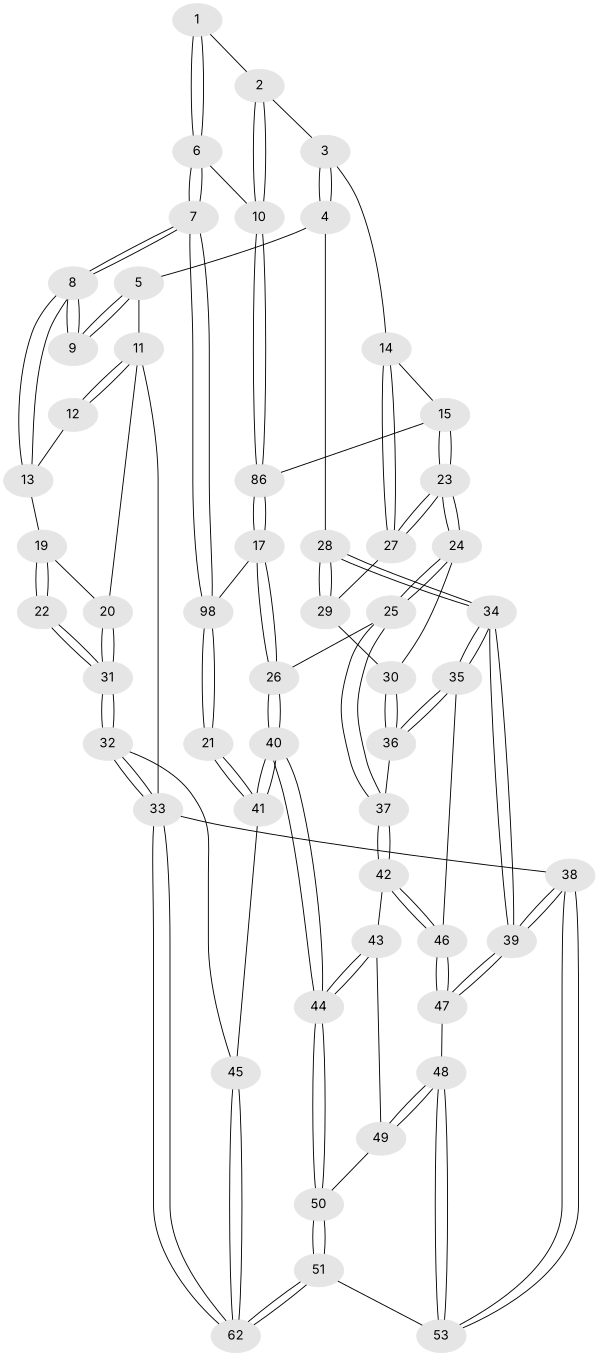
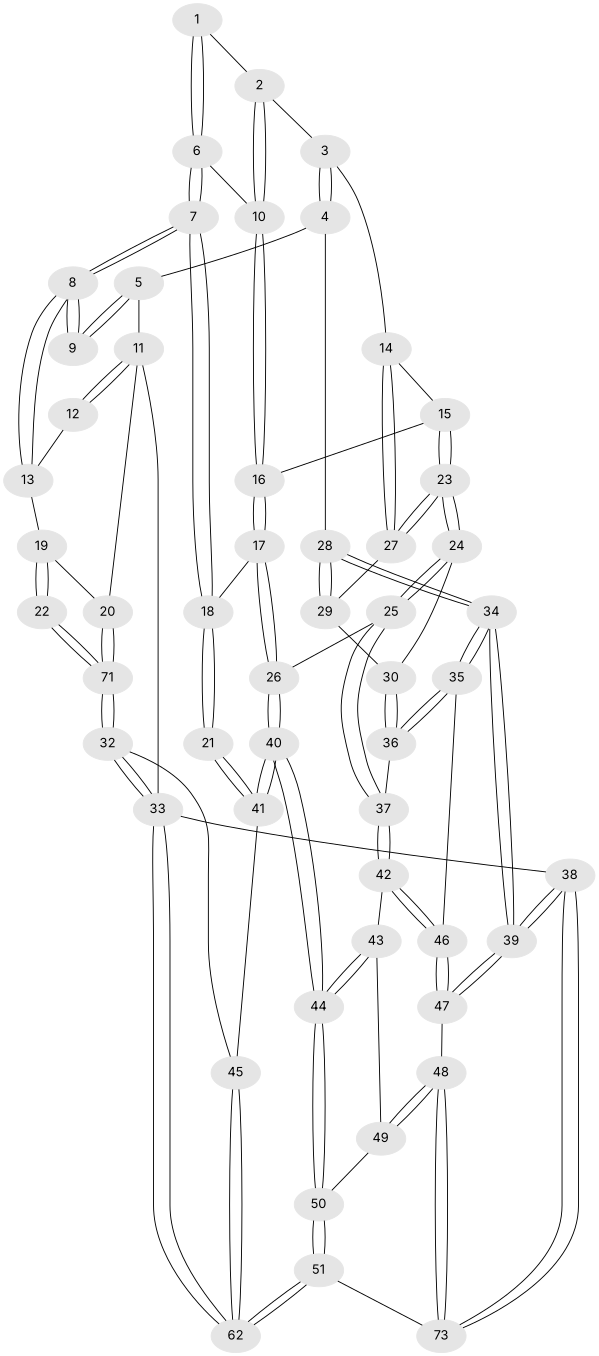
(260, 481) -> (260, 481)
(208, 612) -> (208, 612)
(108, 678) -> (108, 678)
(441, 1336) -> (441, 1336)
